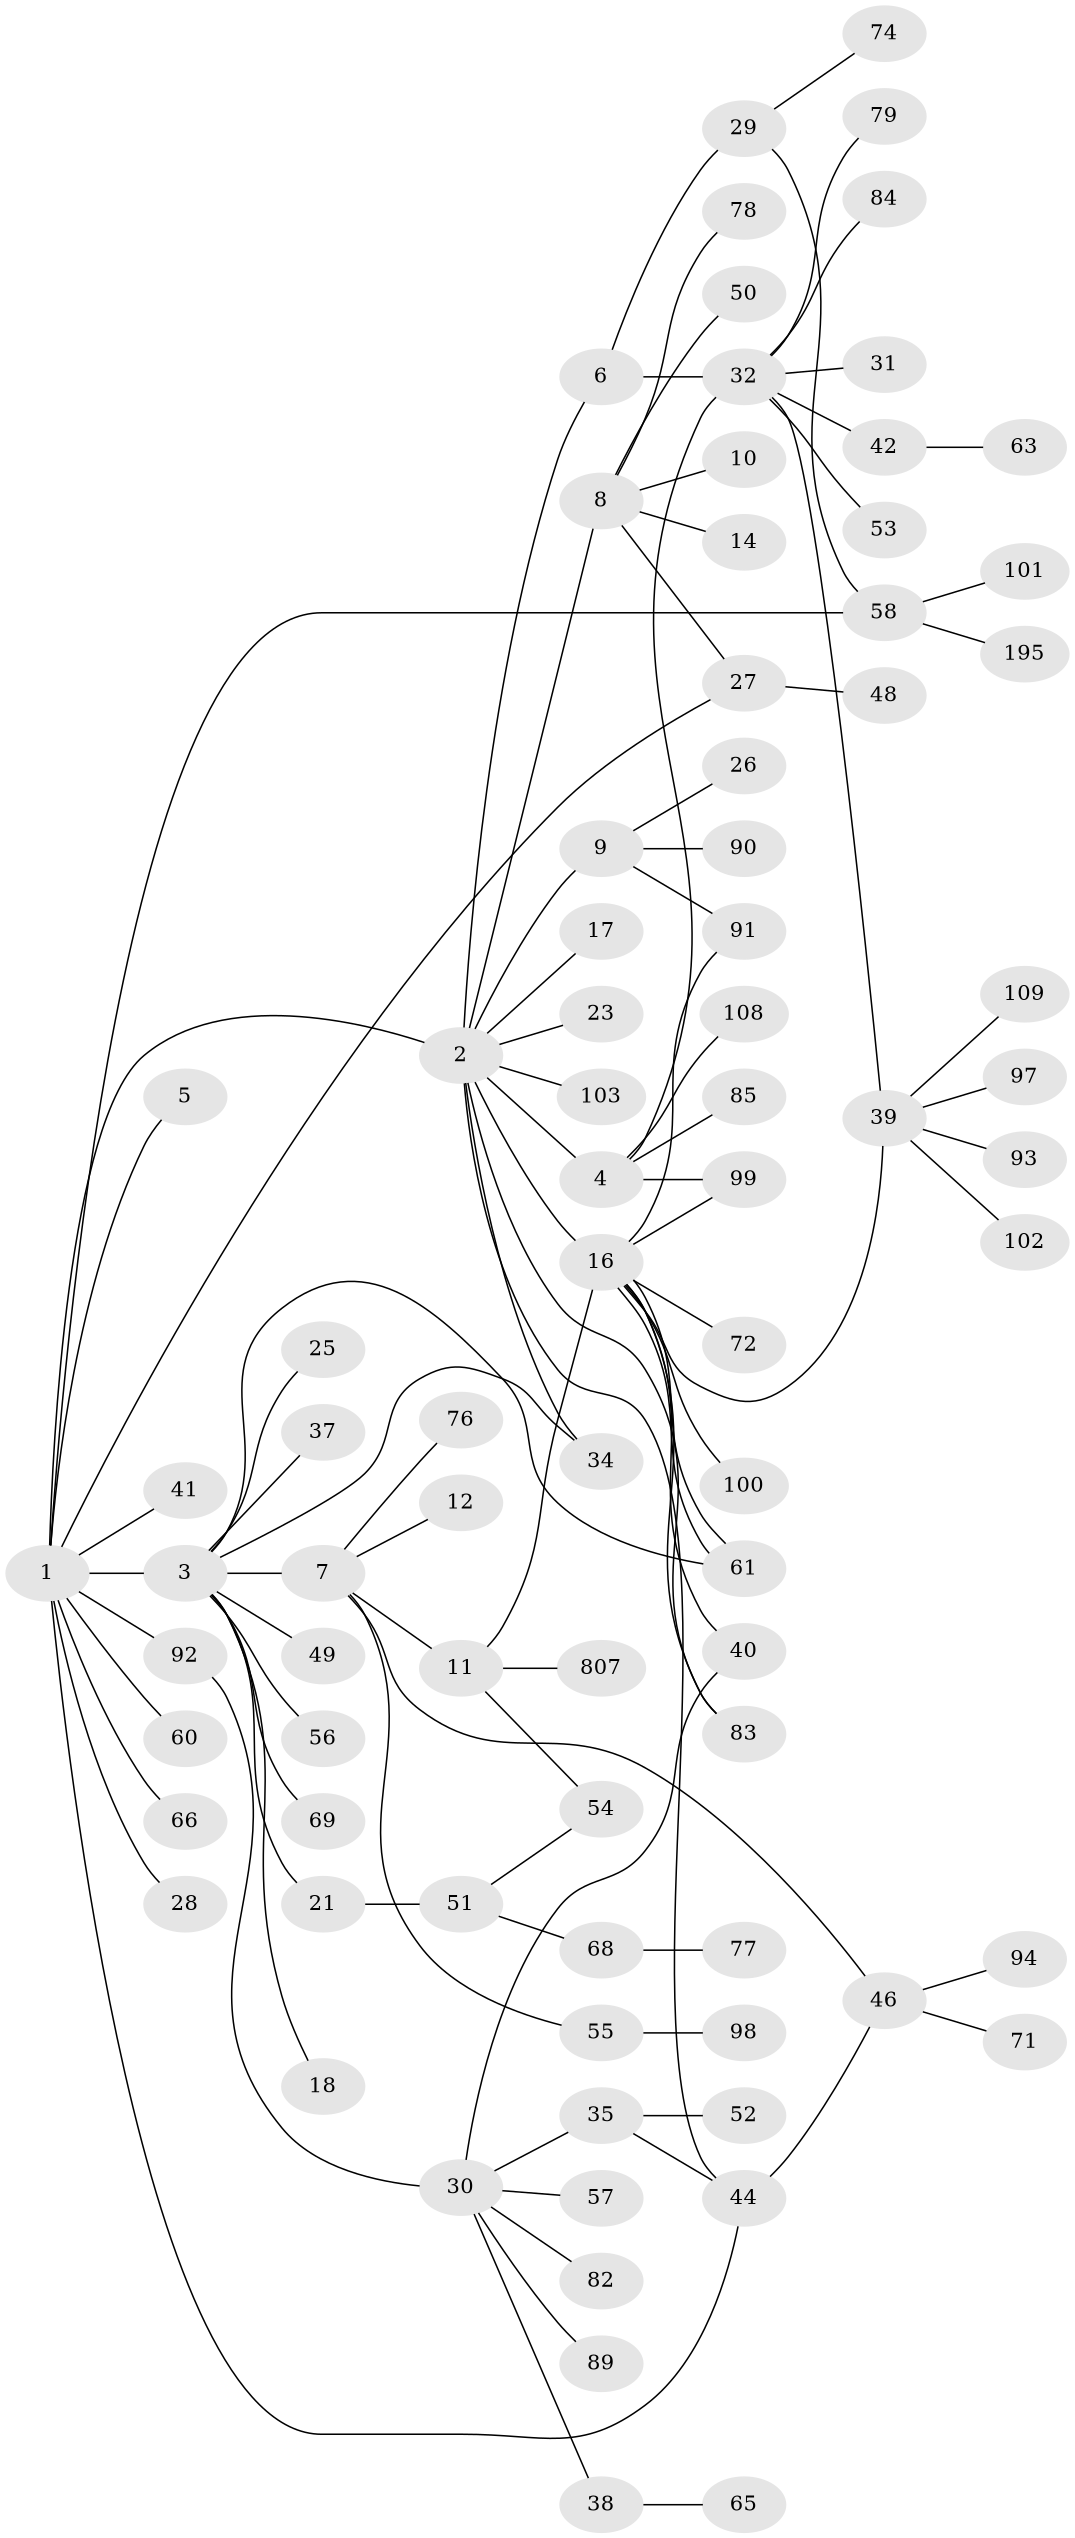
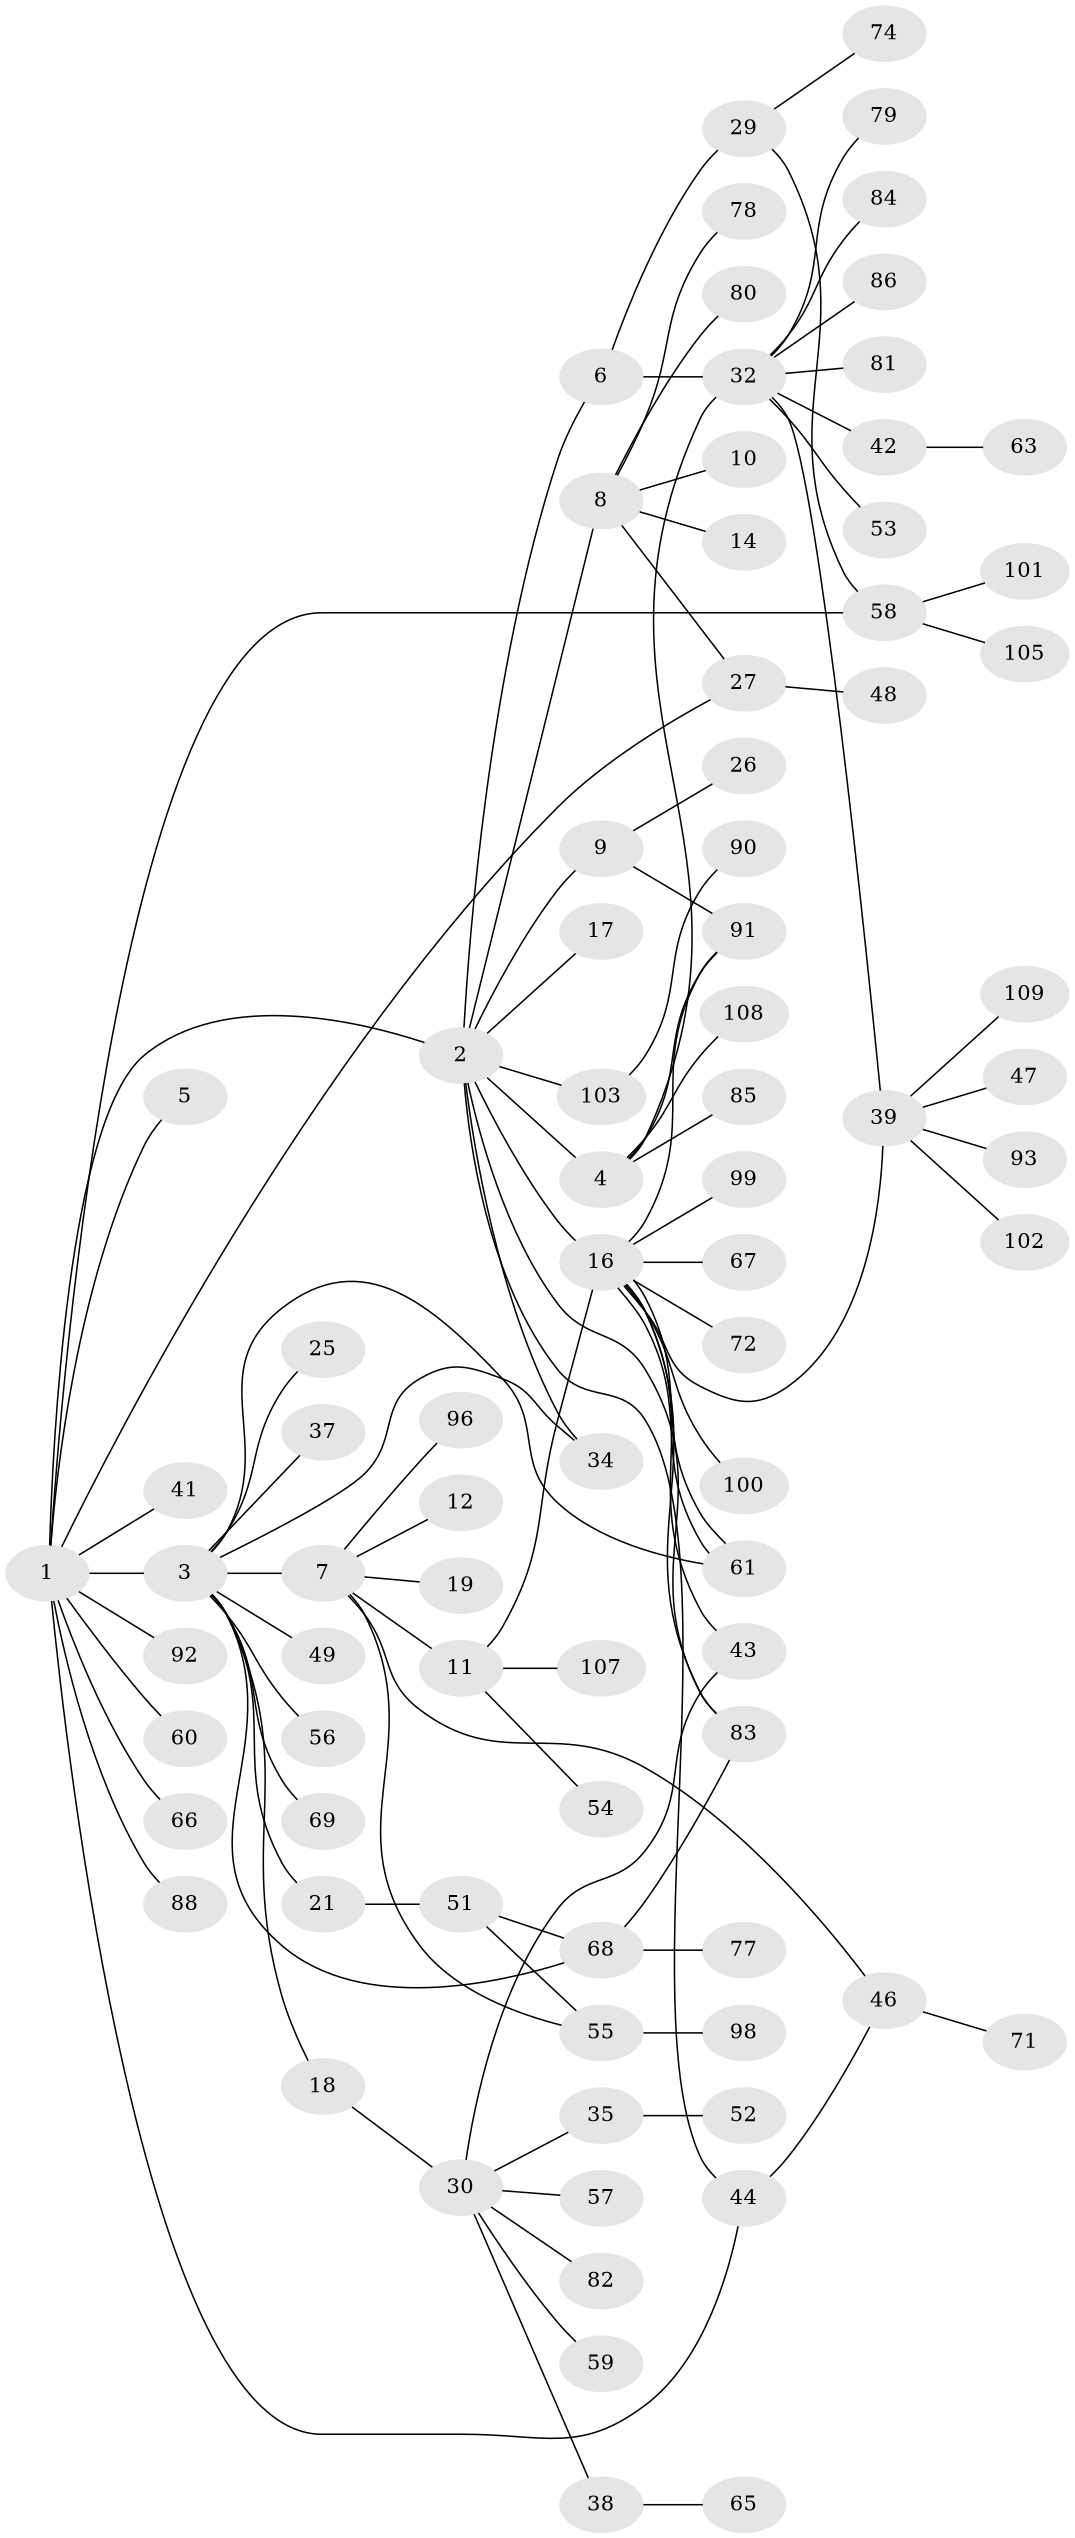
none -> (885, 282)
(744, 294) -> (744, 294)
(885, 365) -> (885, 365)
(1025, 654) -> (1025, 654)
(673, 849) -> (673, 972)
(601, 1014) -> none
(1025, 1077) -> (1025, 1077)
(673, 1180) -> (673, 1055)
none -> (744, 1262)
(461, 1420) -> (461, 1420)
none -> (461, 1586)
(744, 1651) -> (744, 1651)
(601, 1668) -> (601, 1668)
none -> (689, 1833)
(531, 1857) -> (543, 1979)
(185, 1904) -> (185, 1904)
none -> (255, 1915)
(1025, 1959) -> none
(233, 1980) -> (392, 2137)
(673, 2157) -> none
(601, 2364) -> (601, 2364)
